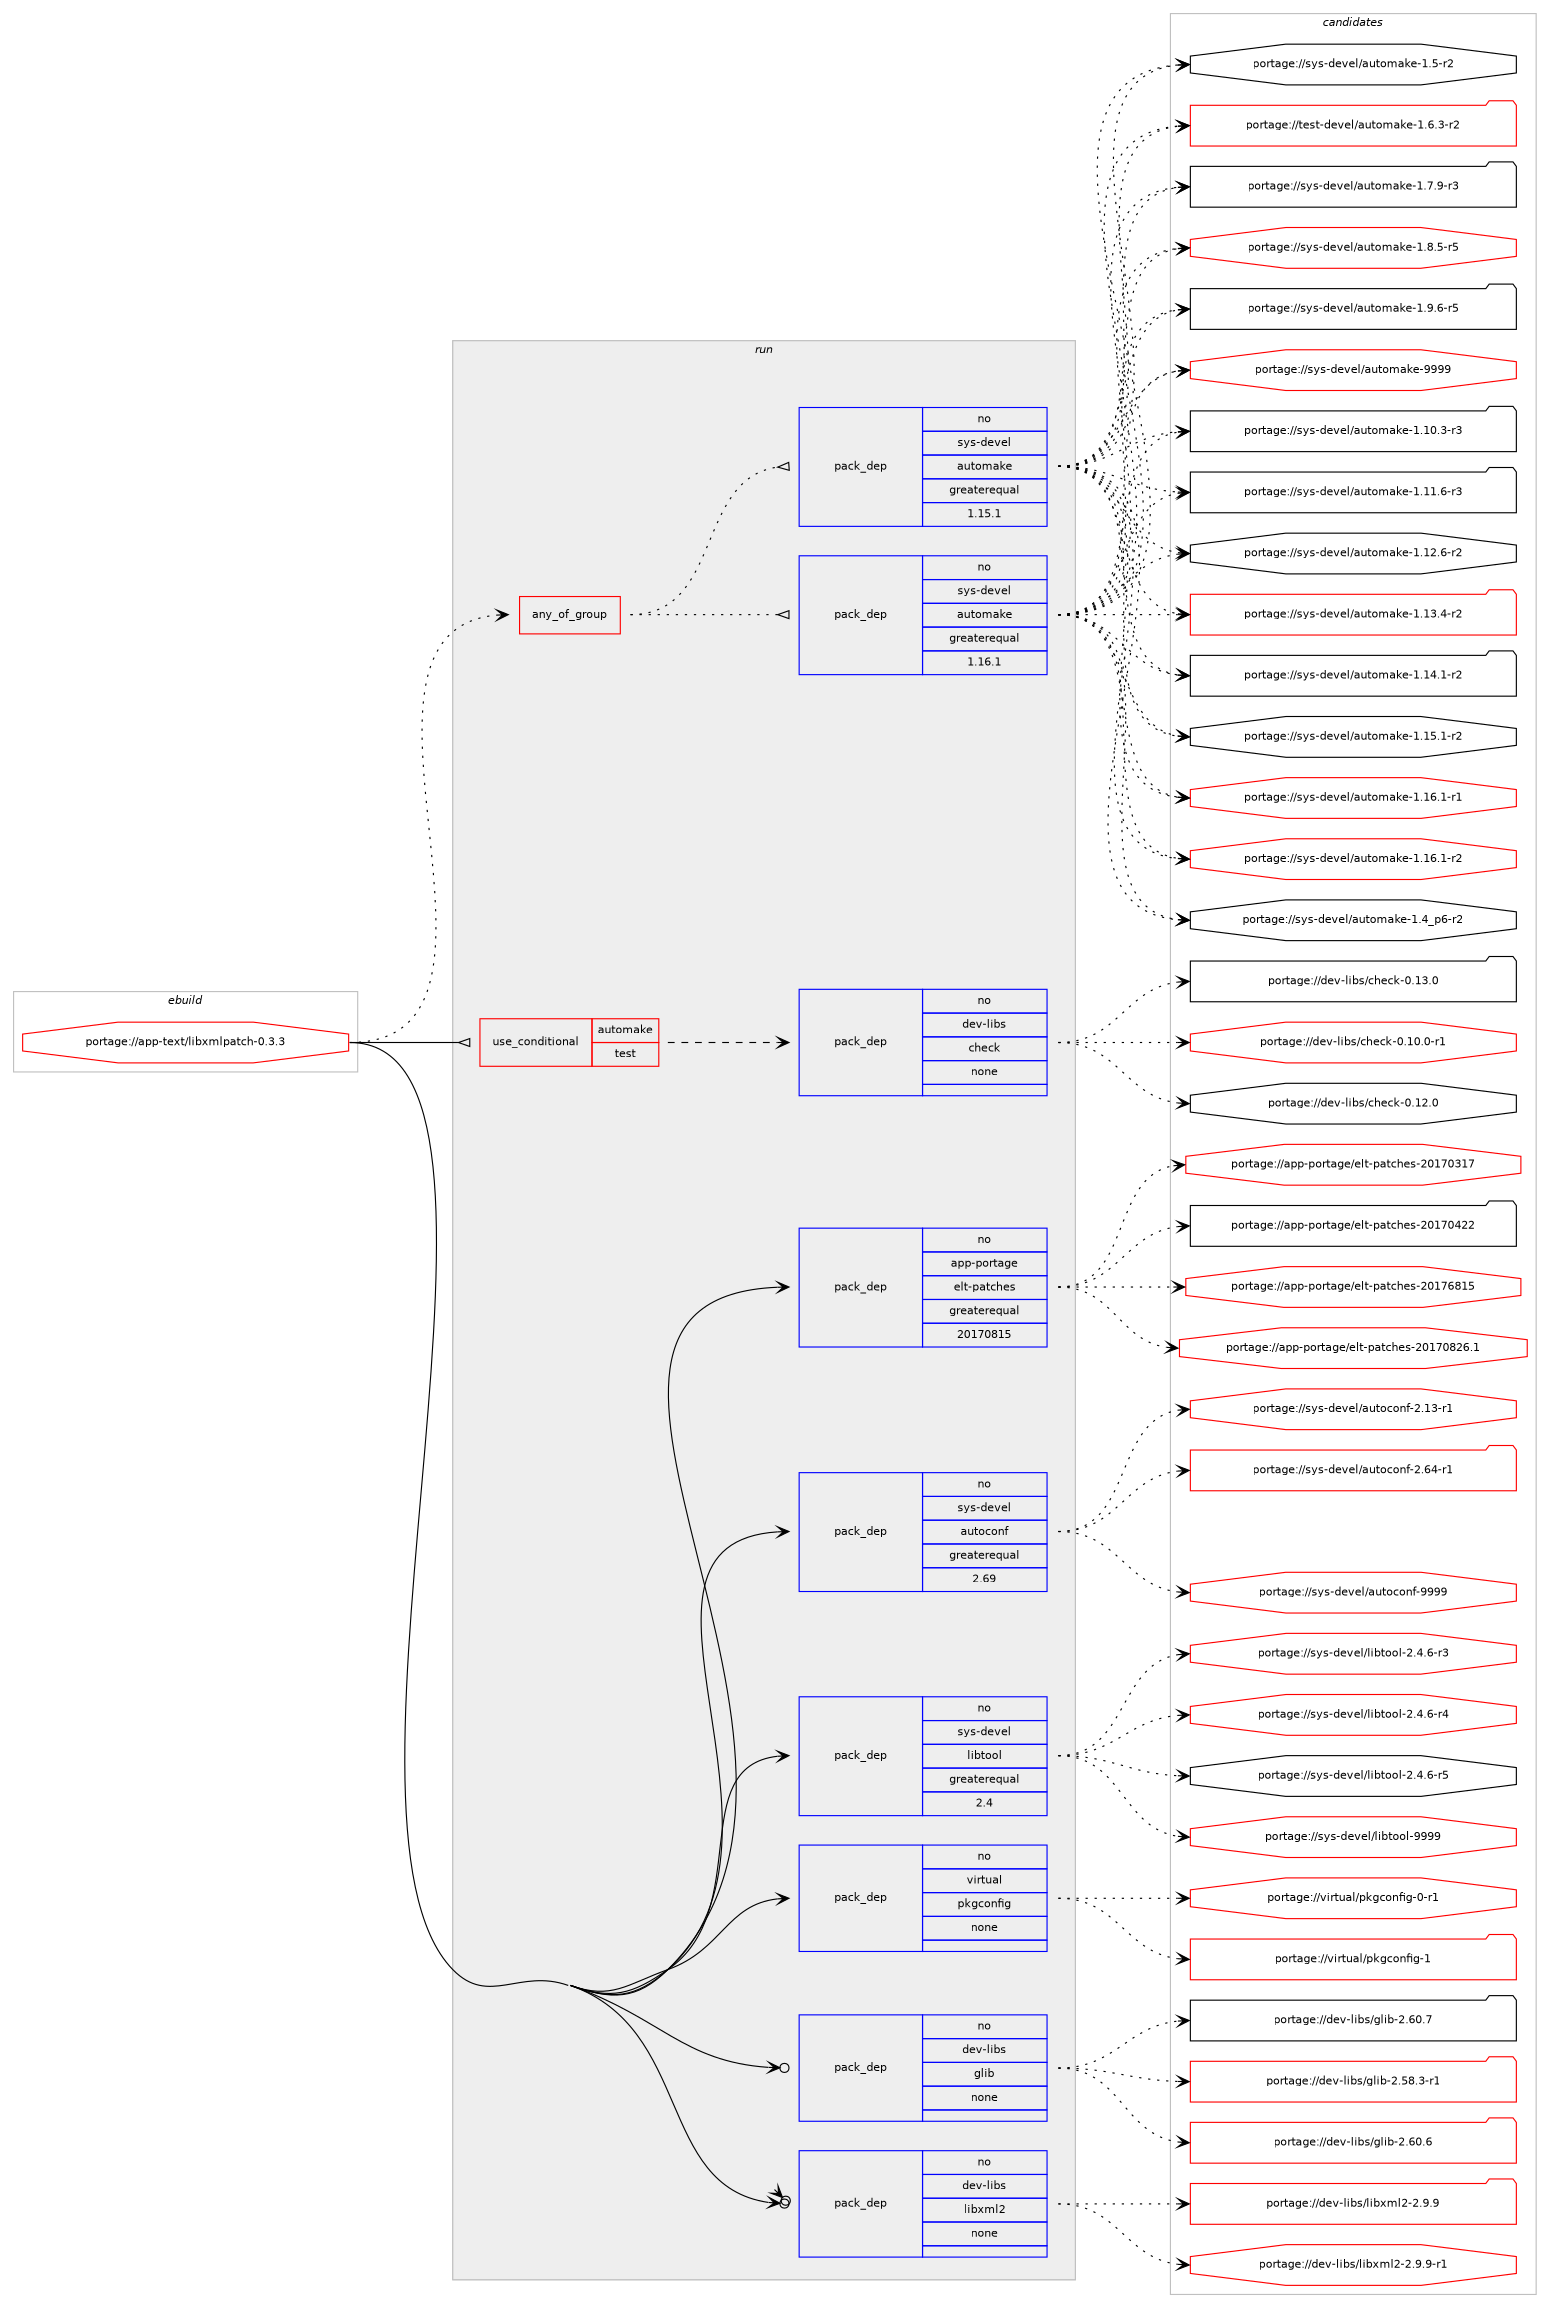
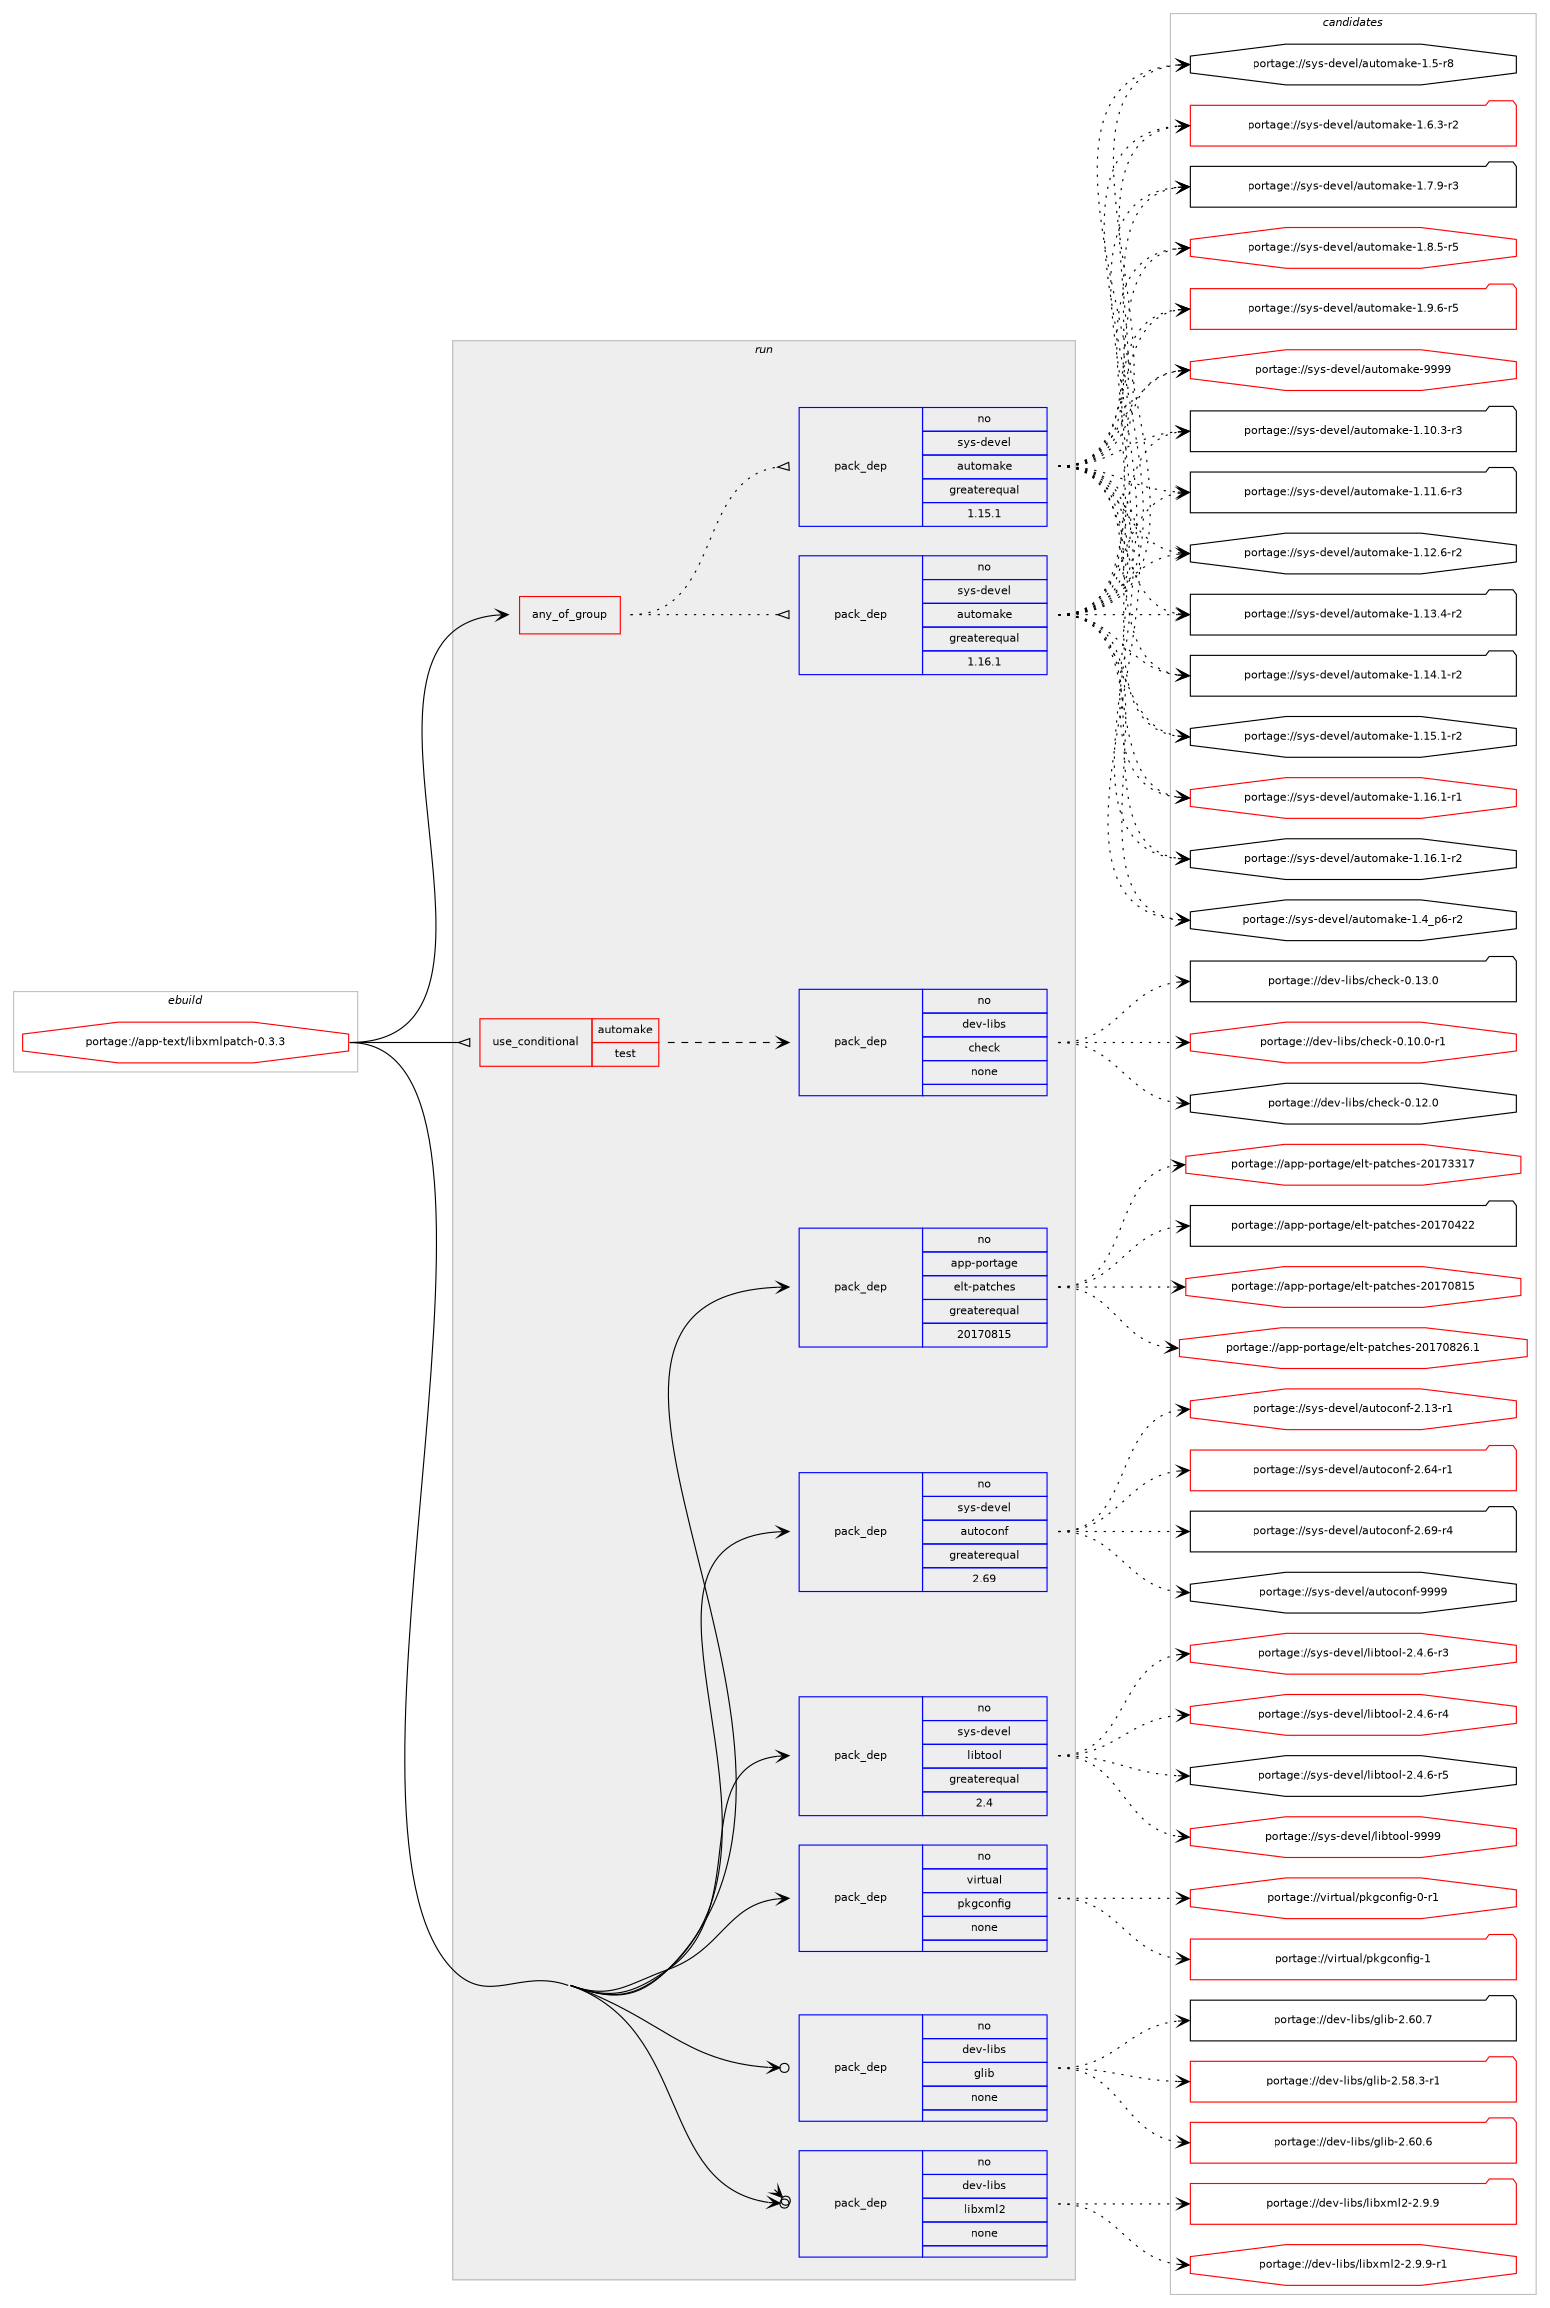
(1353, 65) -> (1353, 65)
(1353, 126) -> (1353, 126)
(1353, 309) -> (1353, 309)
(1353, 615) -> (1353, 615)
(430, 834) -> (430, 834)
(1353, 859) -> (1353, 859)
(1353, 1165) -> (1353, 1165)
(1353, 1287) -> (1353, 1287)
none -> (1353, 1532)
(1353, 1593) -> (1353, 1593)
